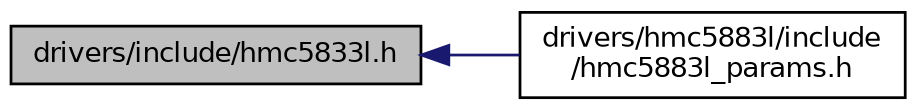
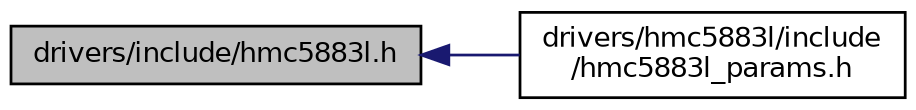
(216, 55) -> (216, 55)
